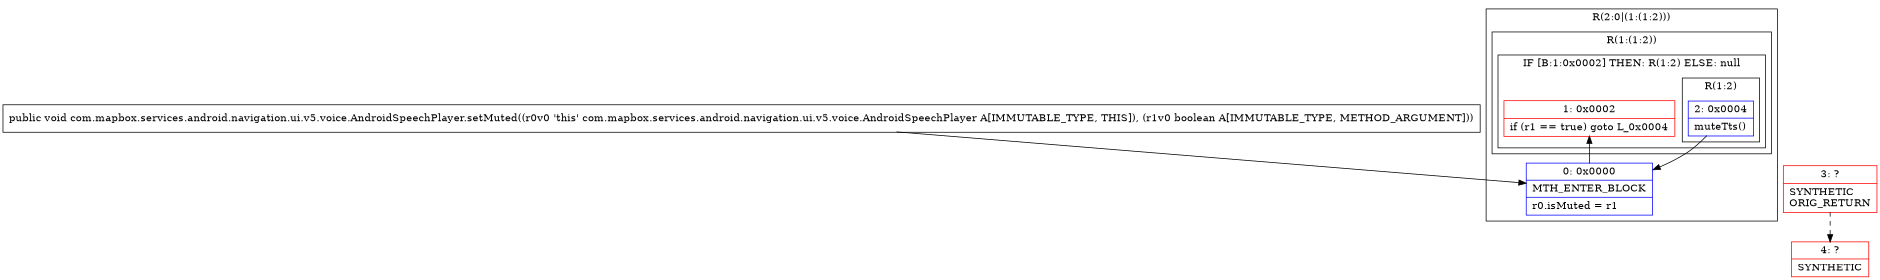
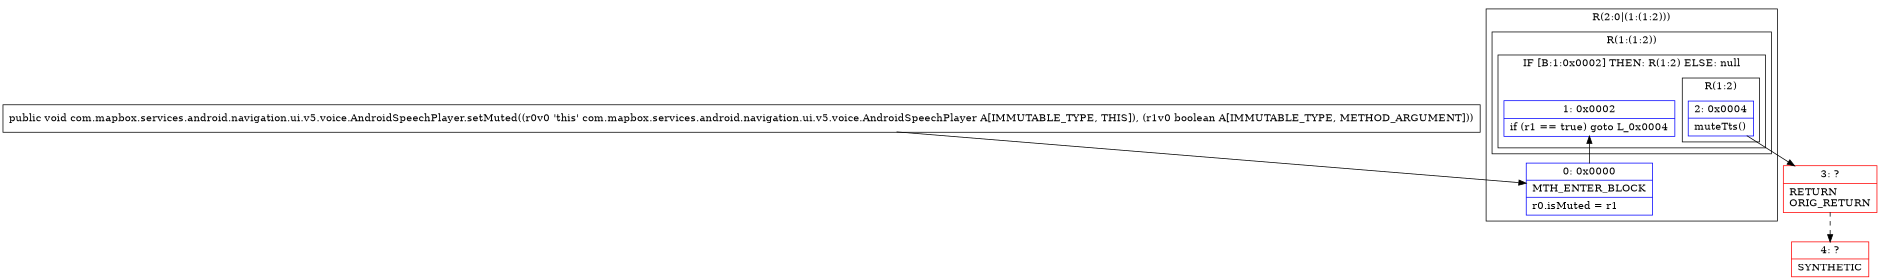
(1589, 119) -> (1589, 119)
(1677, 159) -> (1768, 149)
(1822, 192) -> (1813, 192)
